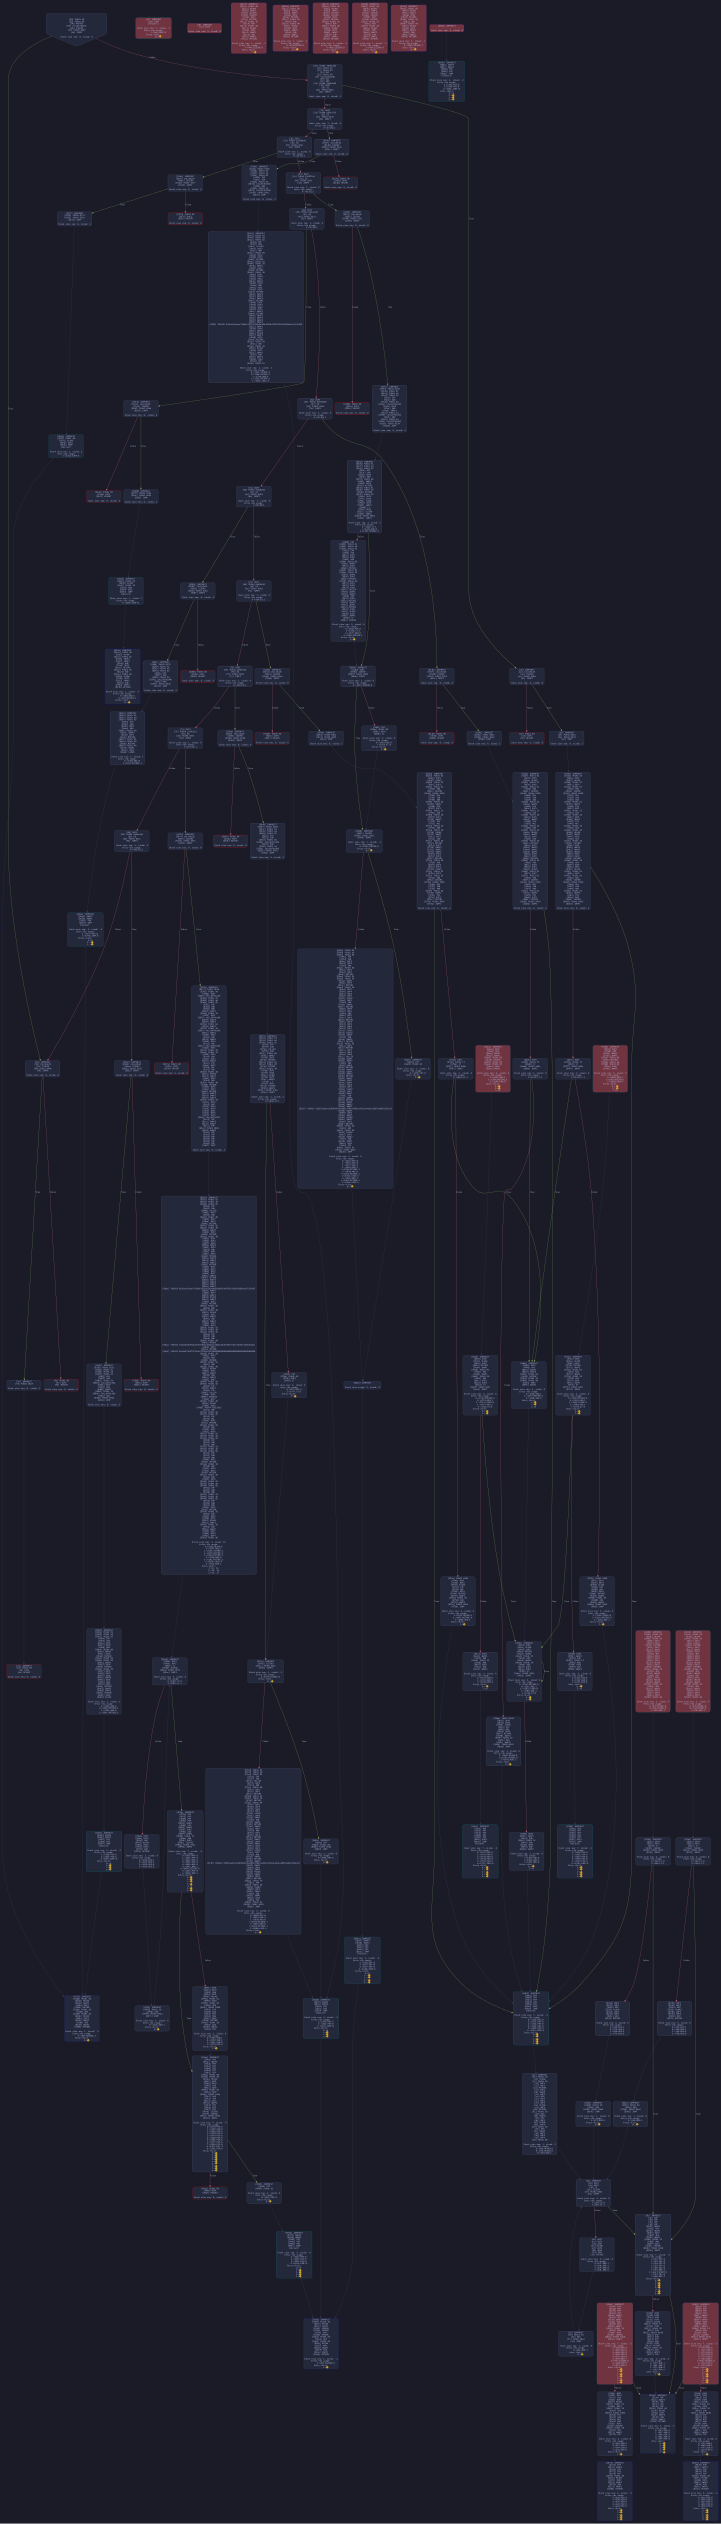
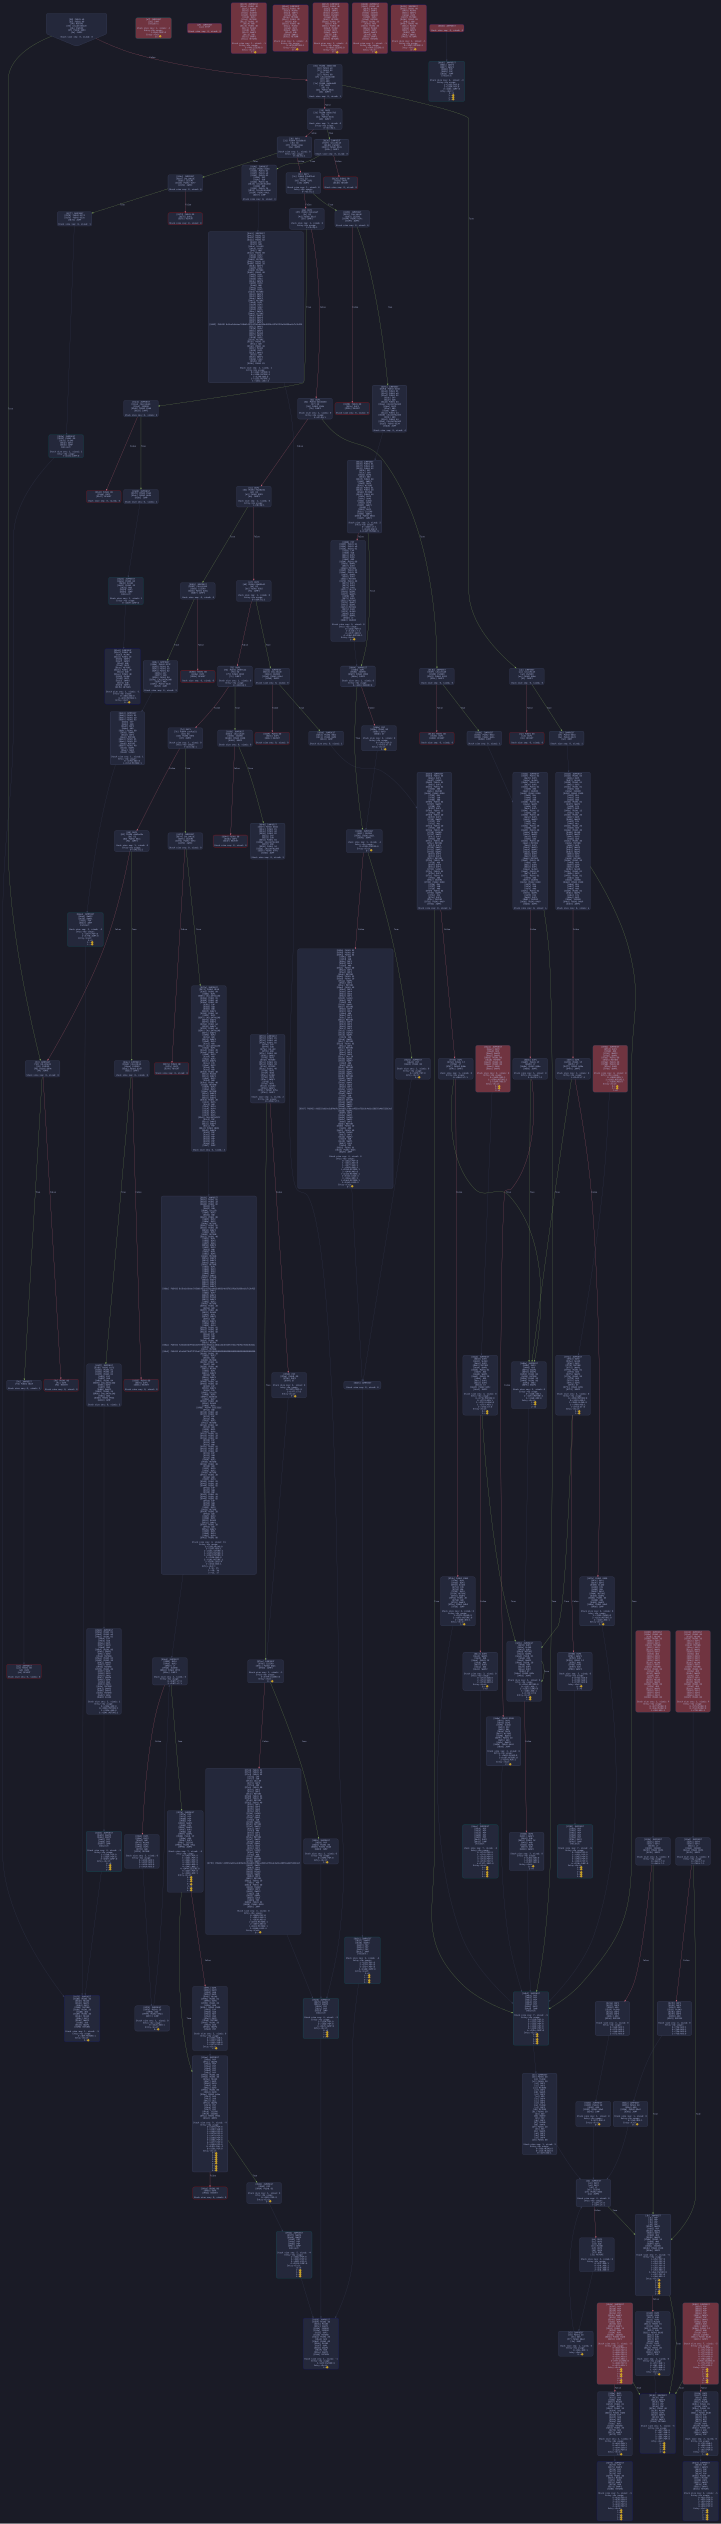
(362, 1385) -> (362, 1385)
